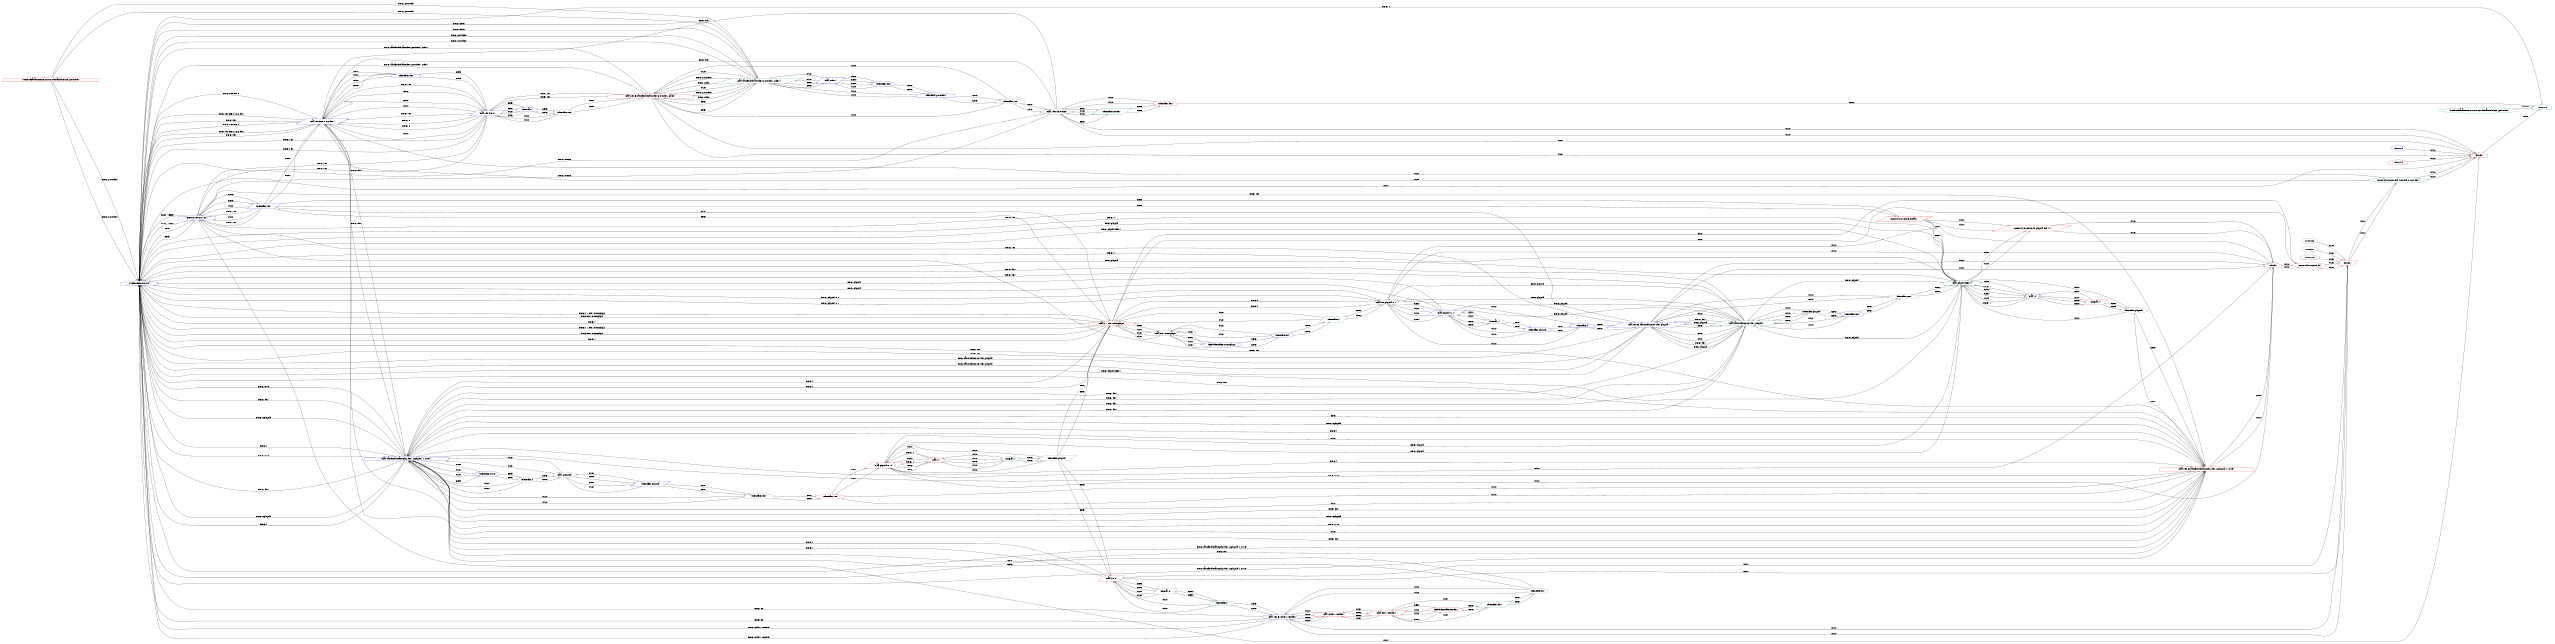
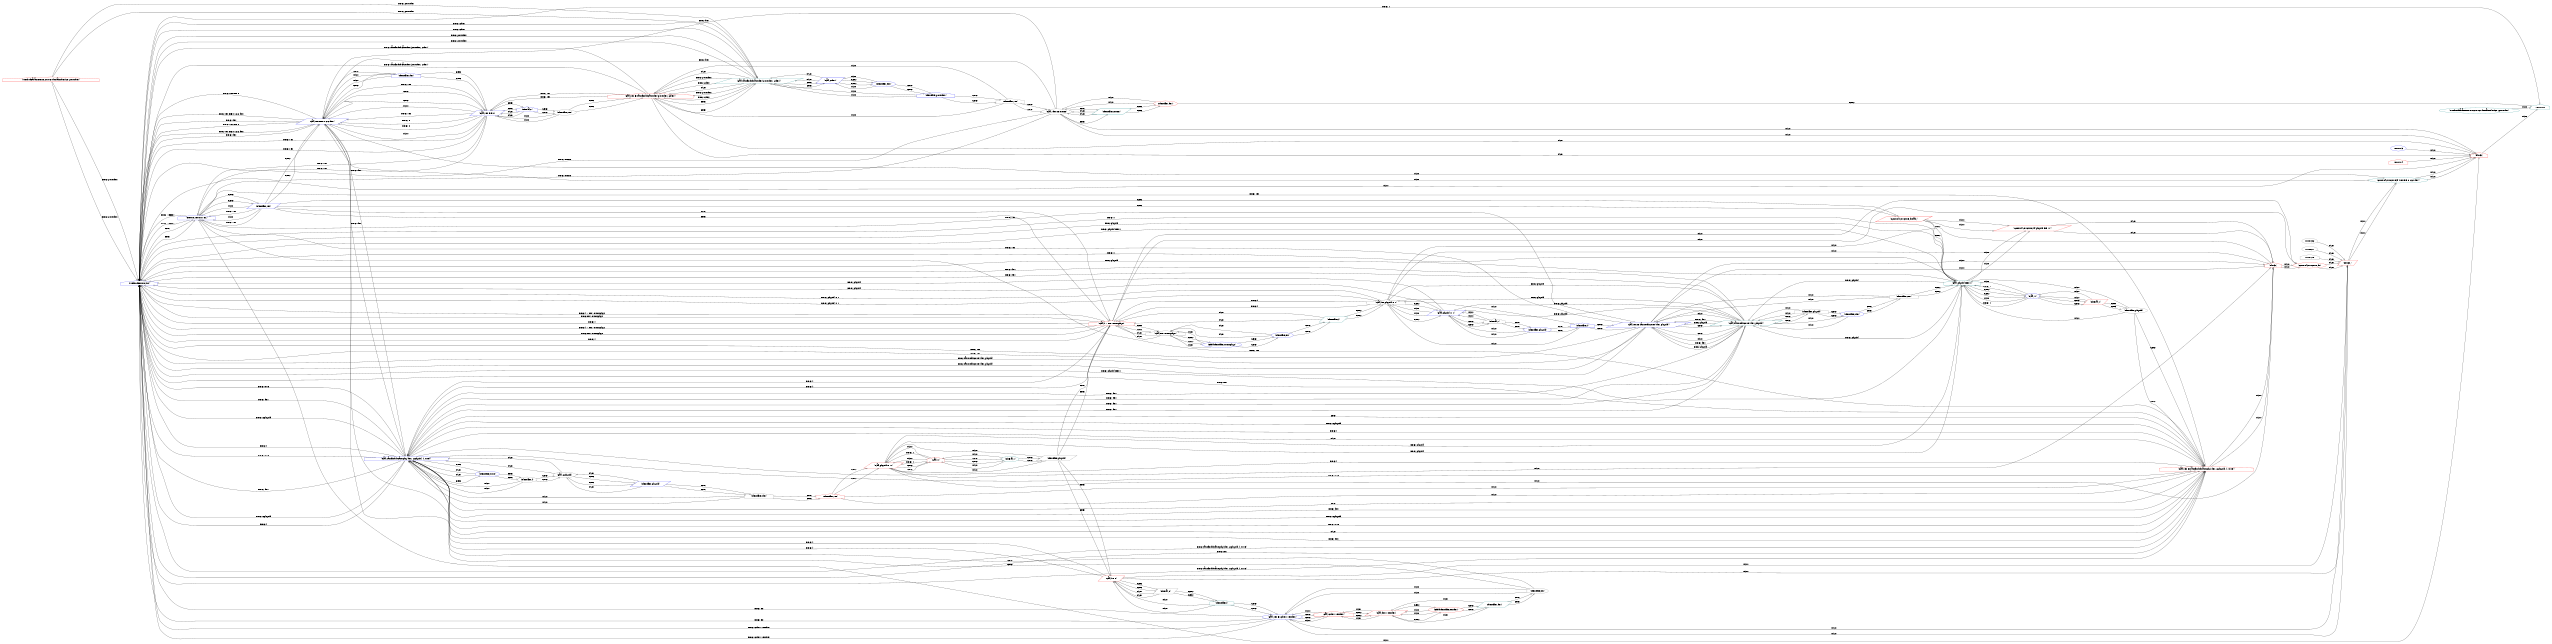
(2526, 107) -> (2525, 107)
